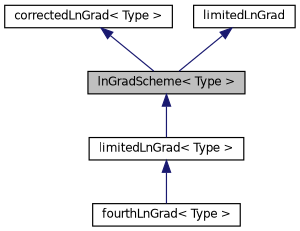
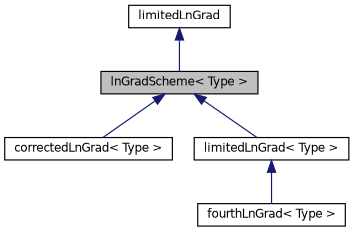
(132, 53) -> (129, 119)
